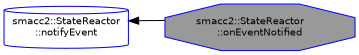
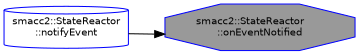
(152, 21) -> (141, 34)
